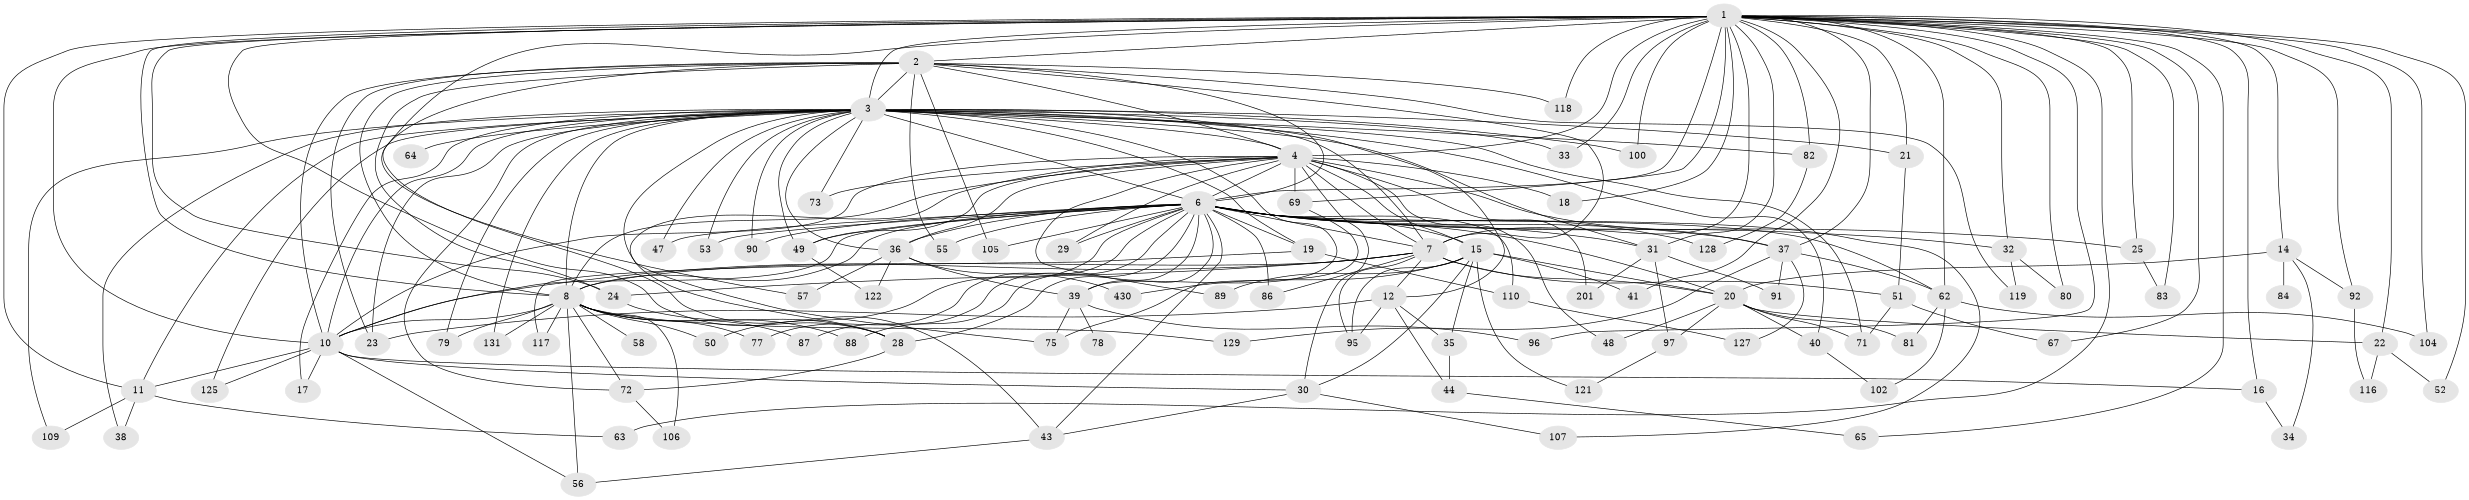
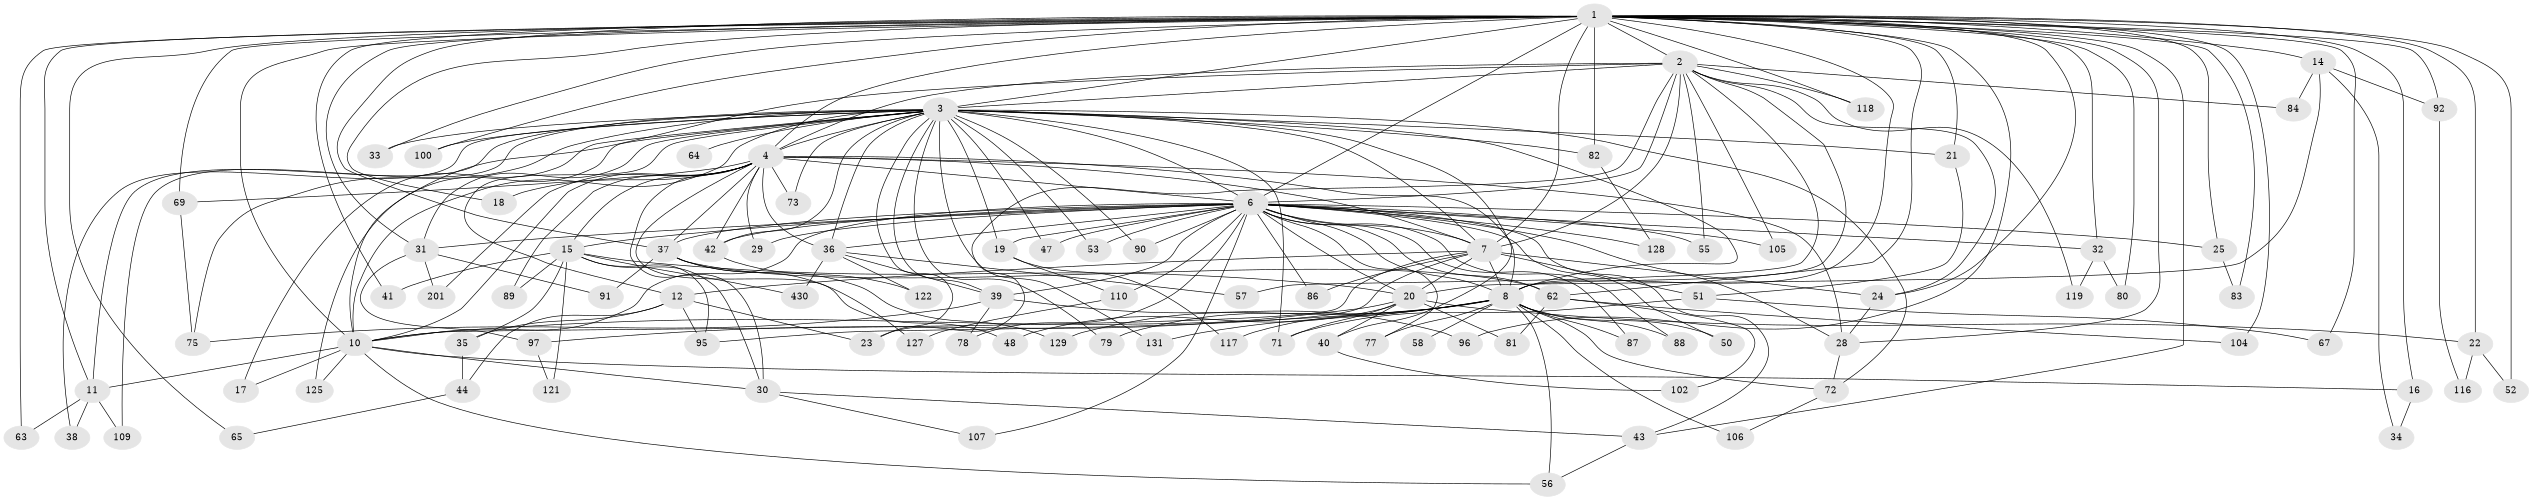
none -> (1972, 85)
(799, 250) -> (711, 250)
none -> (1152, 305)
